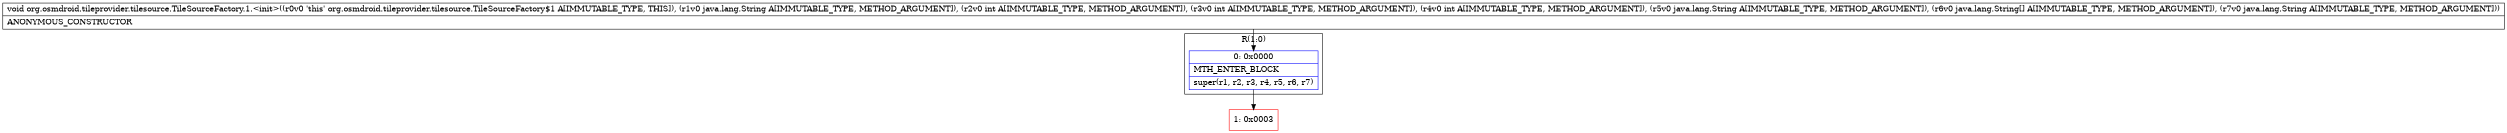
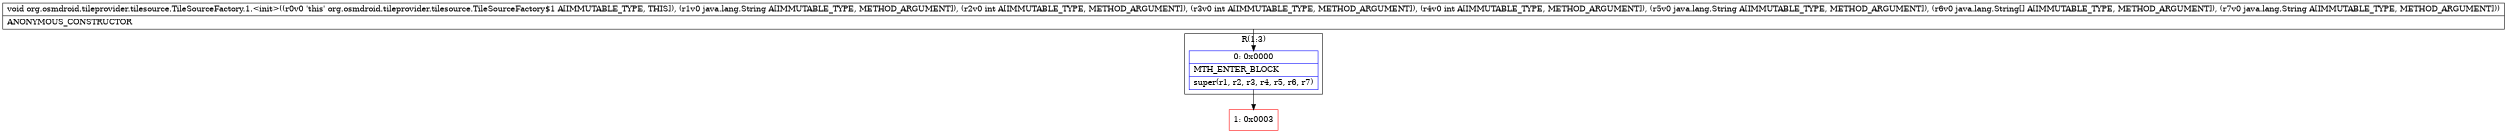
(1254, 40) -> (1254, 40)
